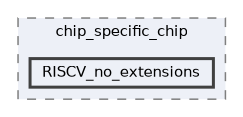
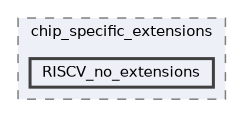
(122, 32) -> (122, 32)
